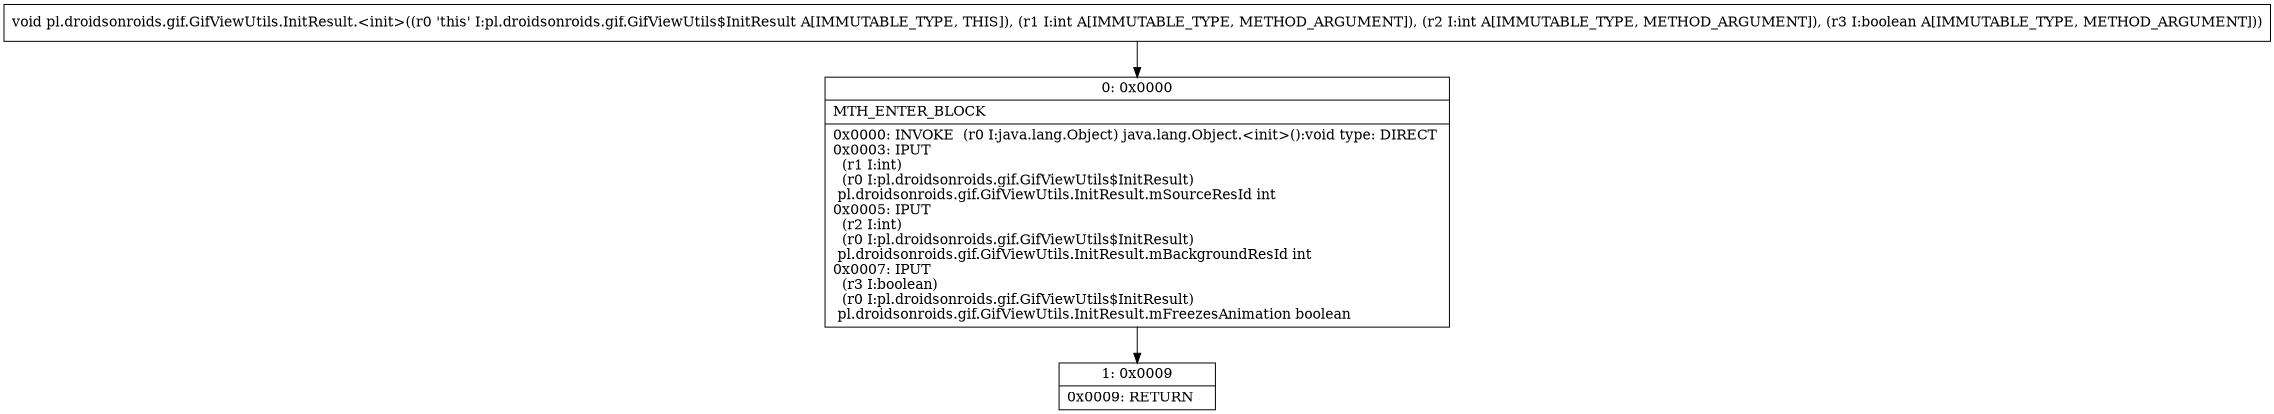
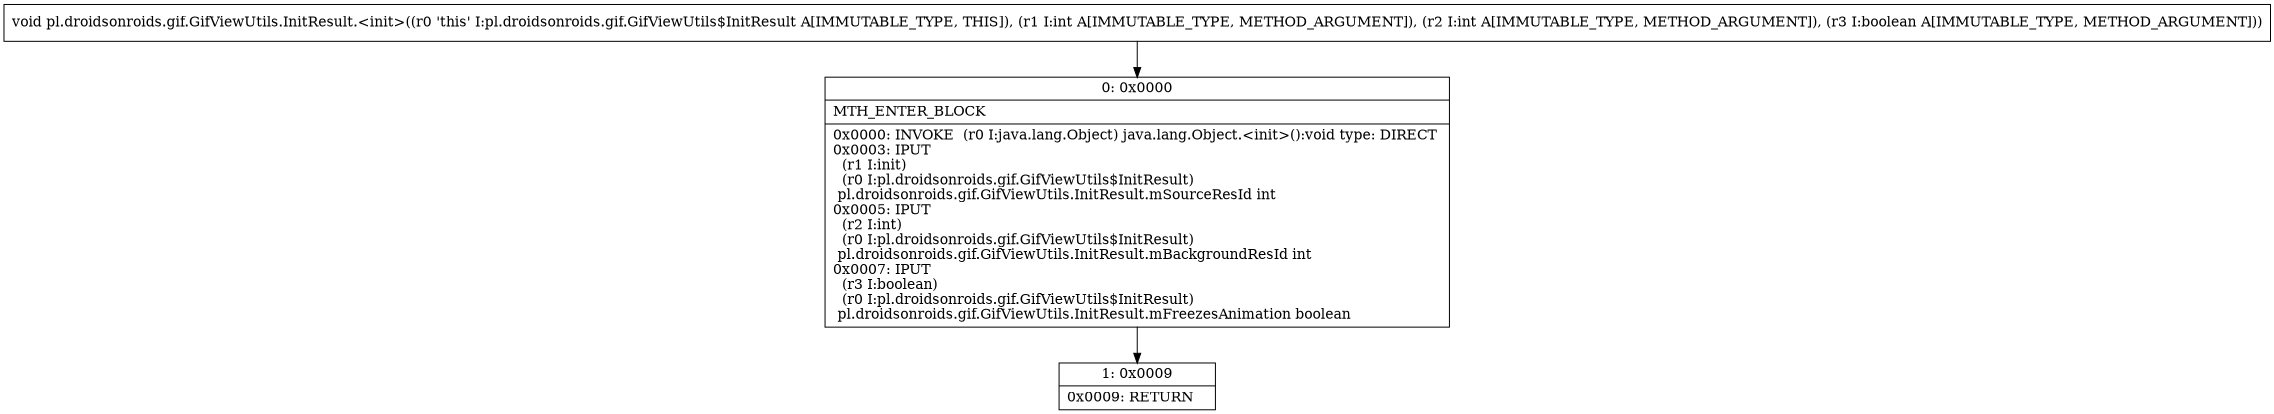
(868, 165) -> (870, 165)
